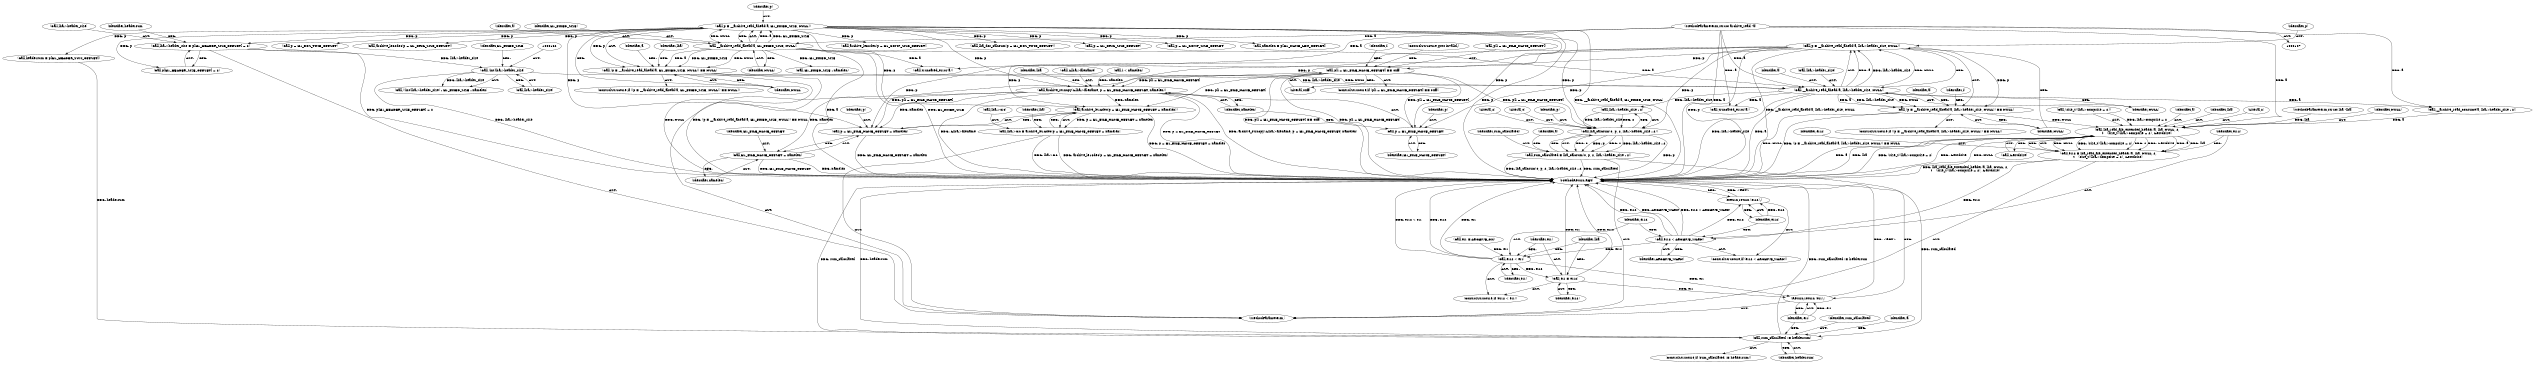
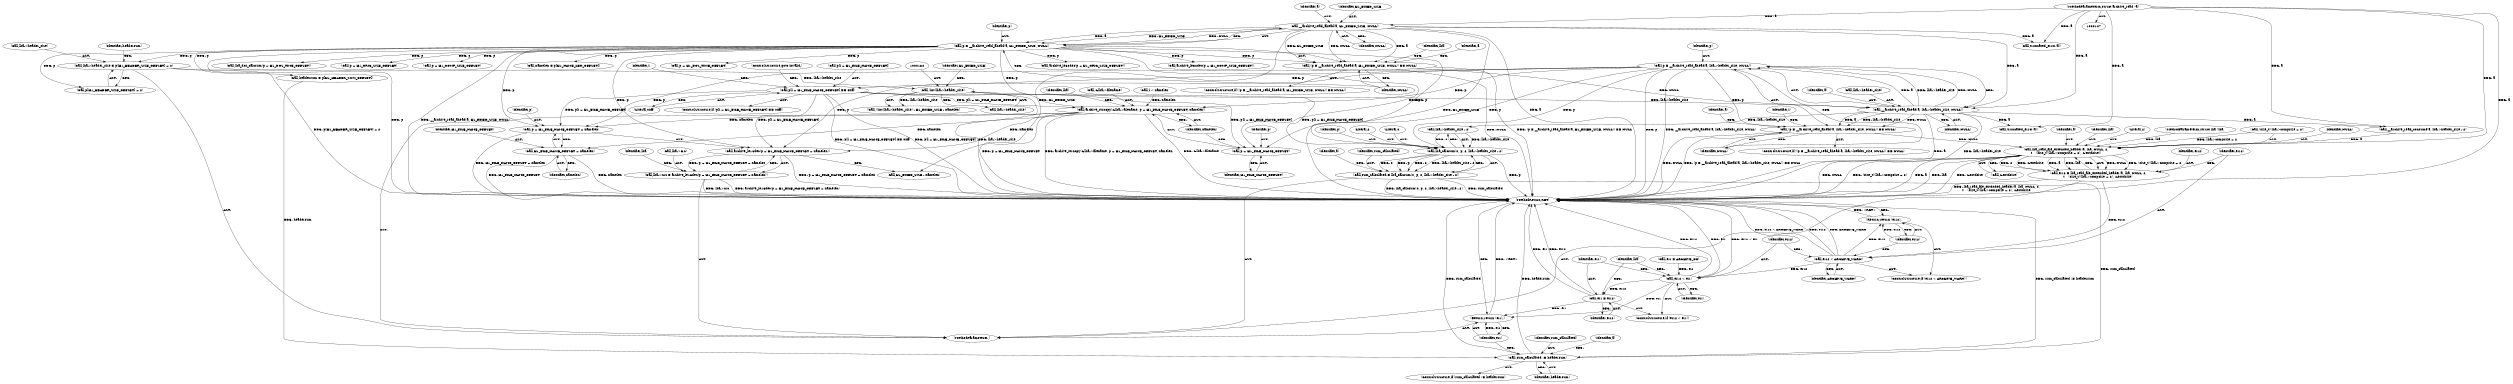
(993, 125) -> (846, 163)
